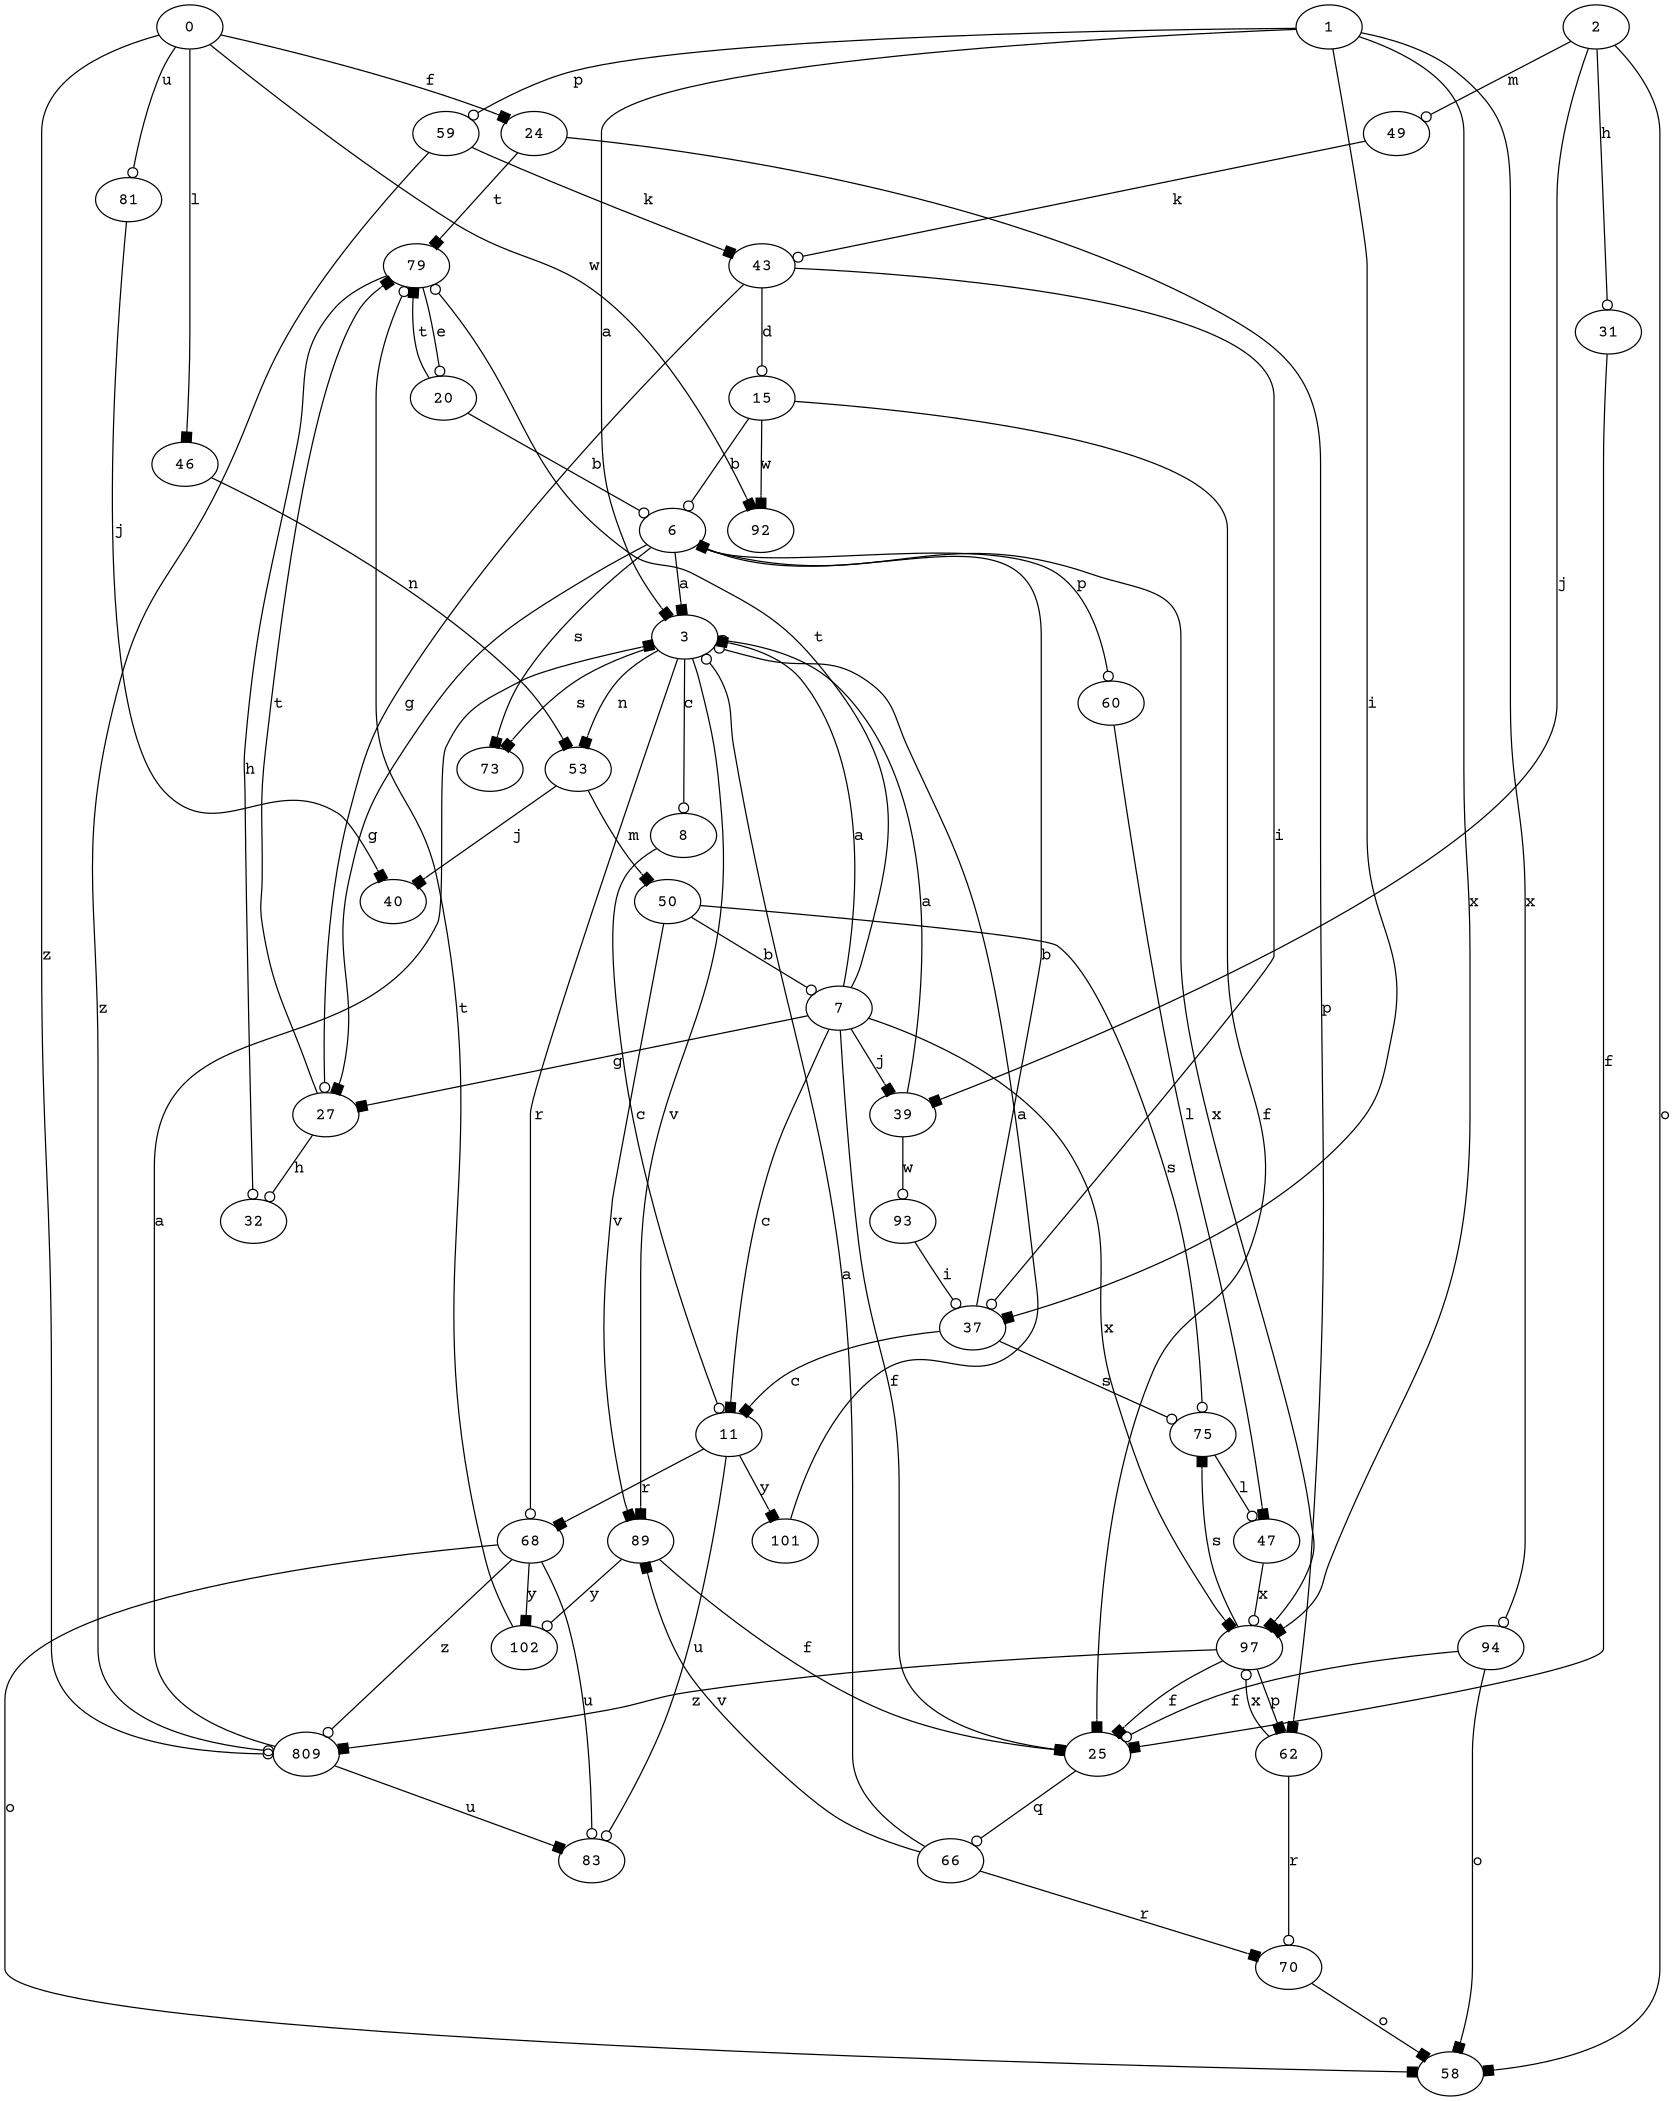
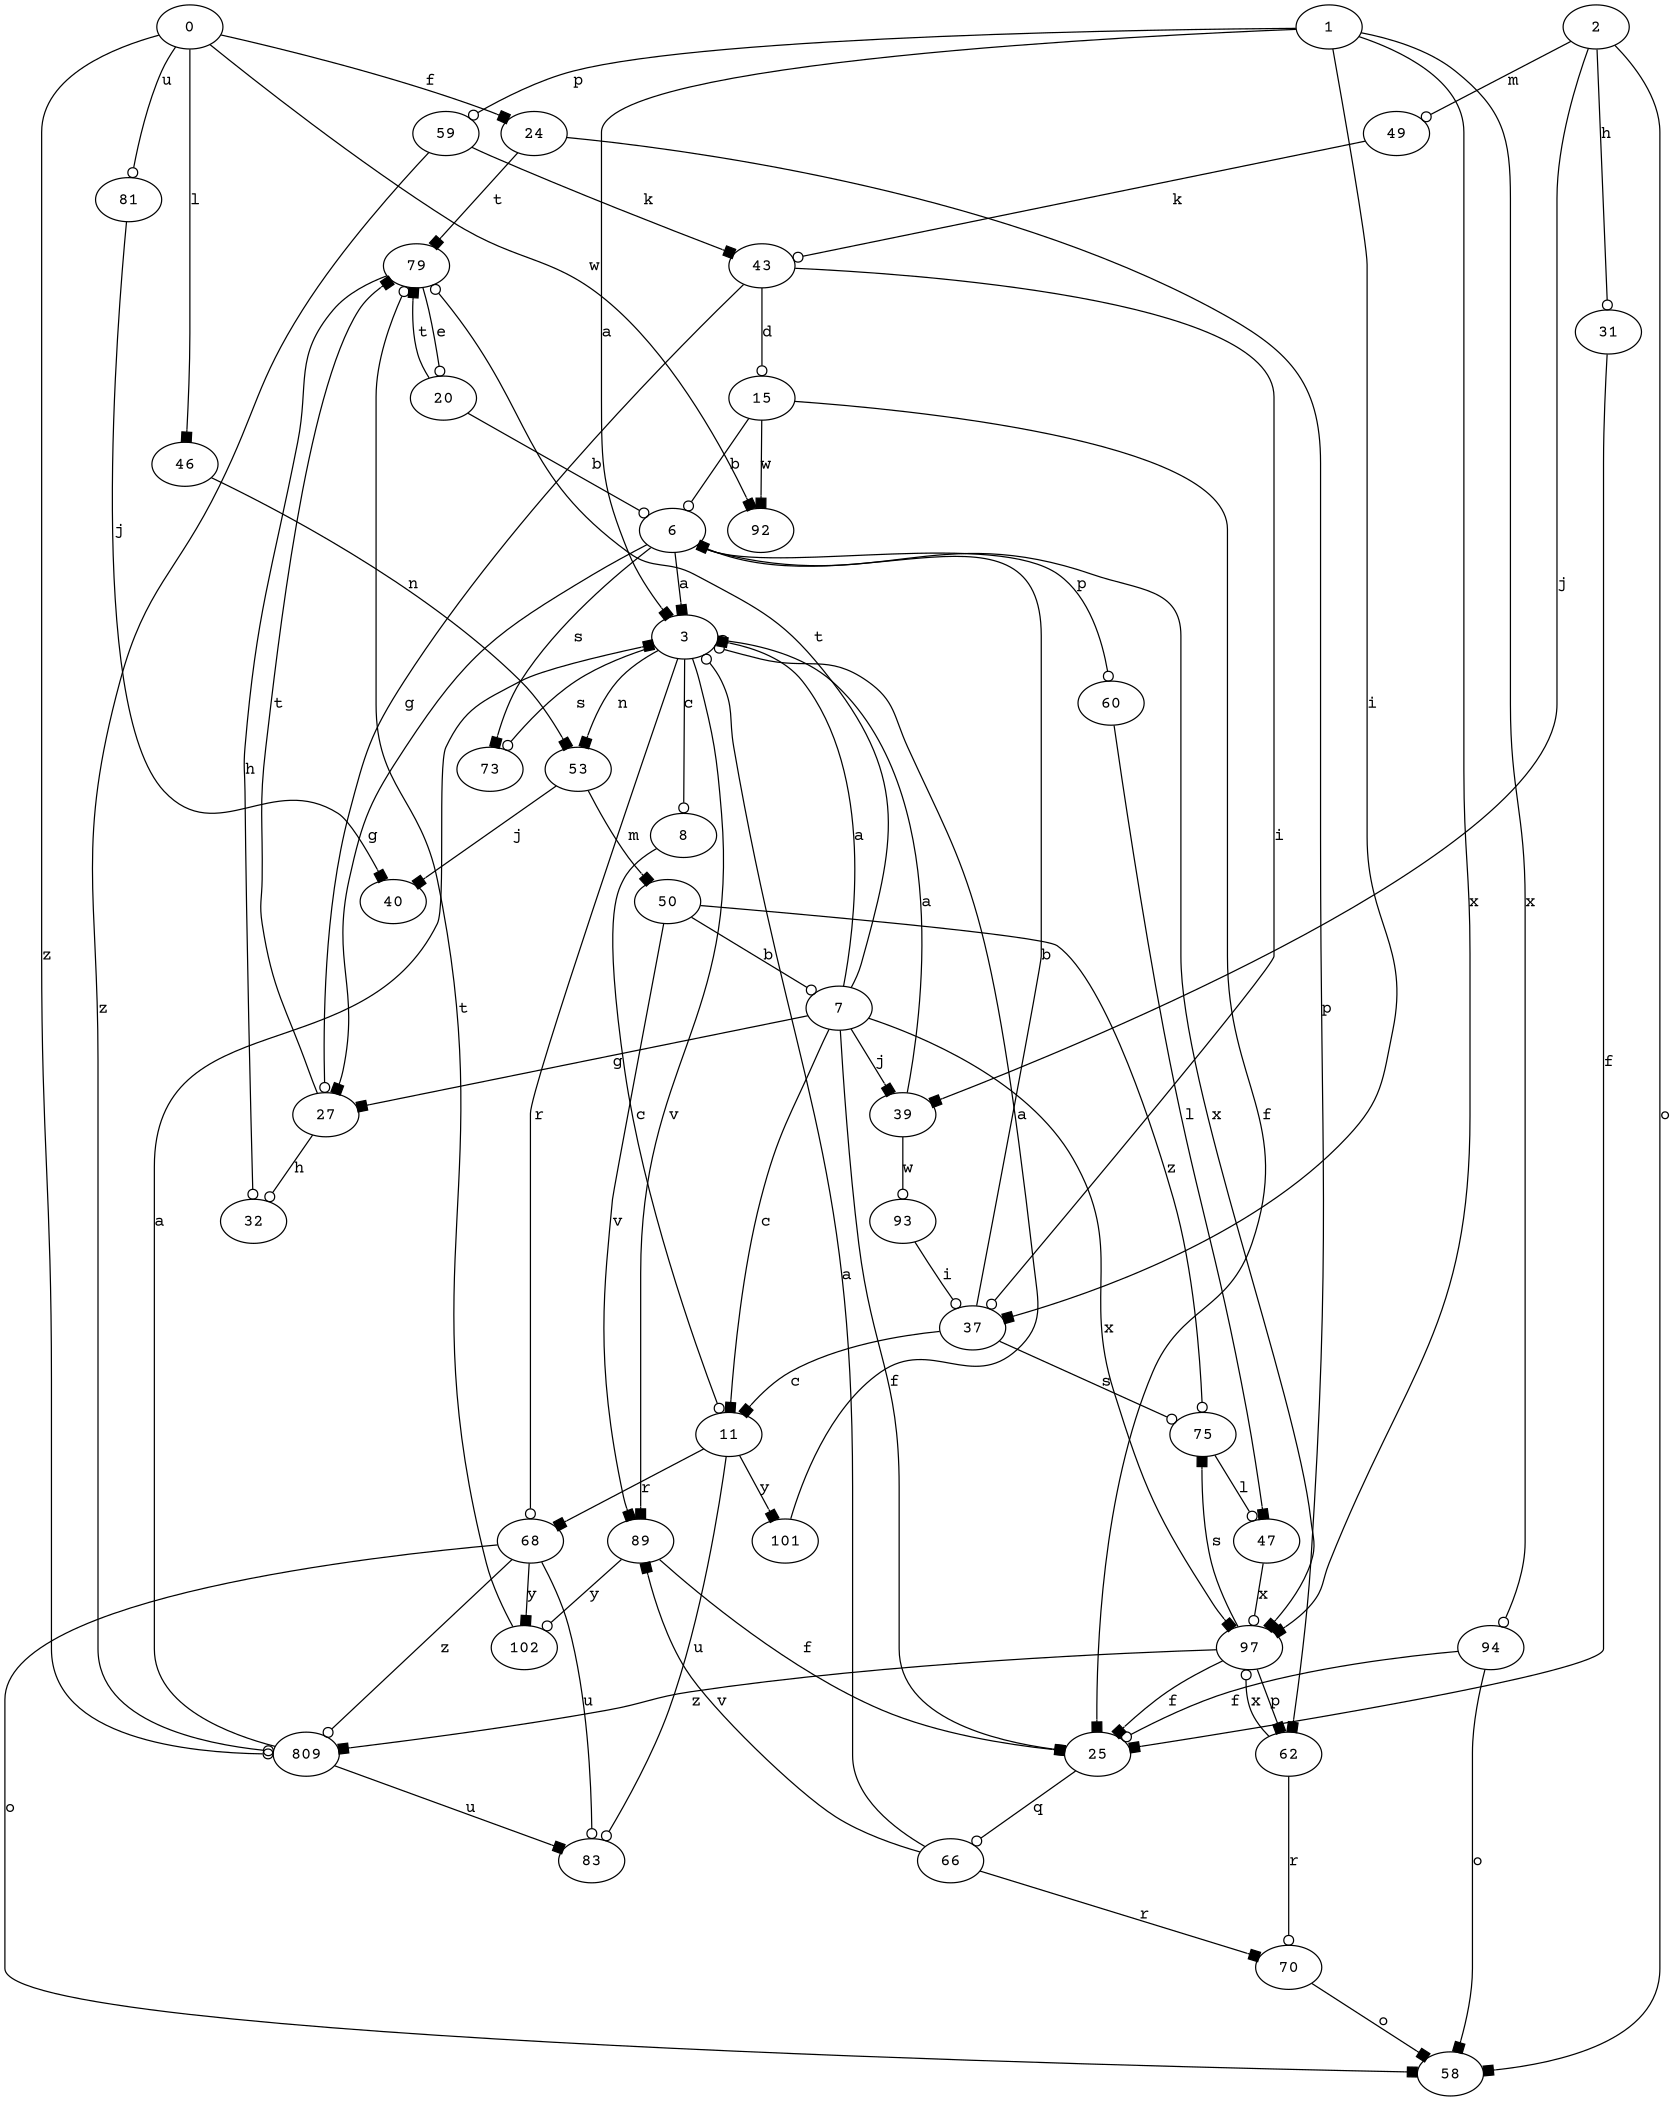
(576, 681) -> (575, 682)
(1172, 1168) -> (1172, 1168)
